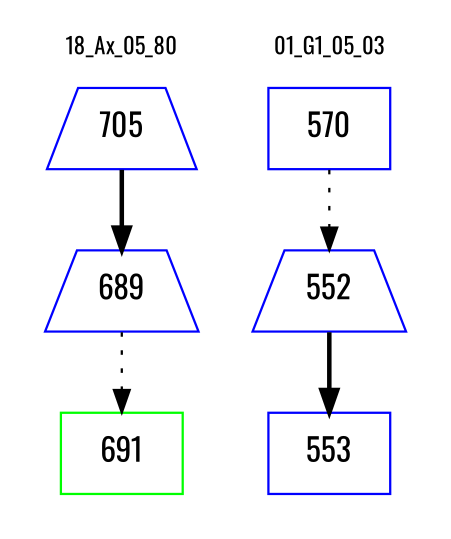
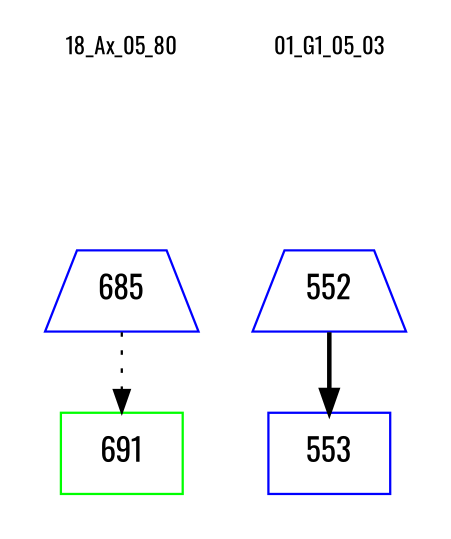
(122, 129) -> none
(329, 129) -> none
(122, 291) -> (122, 291)
